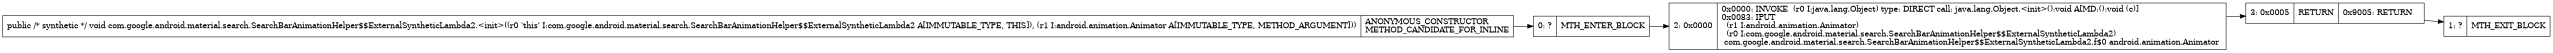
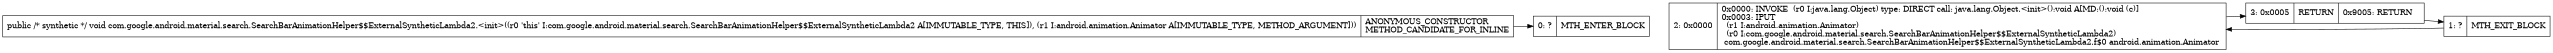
(1751, 18) -> (1751, 18)
(1656, 26) -> (2338, 29)
